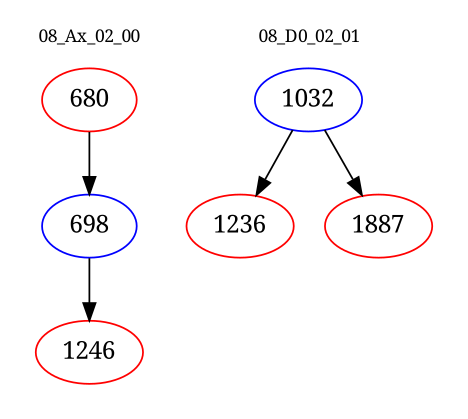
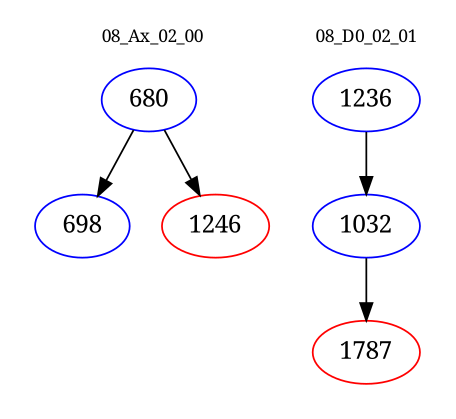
(89, 100) -> (149, 100)
(279, 155) -> (366, 154)
(240, 226) -> (366, 100)
(379, 226) -> (366, 352)
(89, 281) -> (178, 155)
